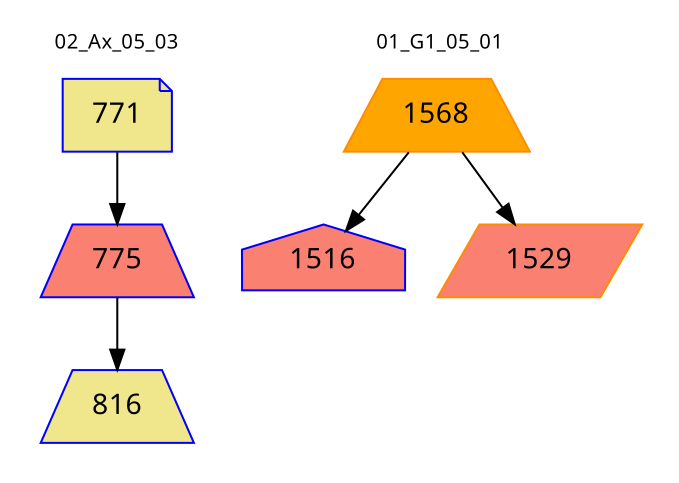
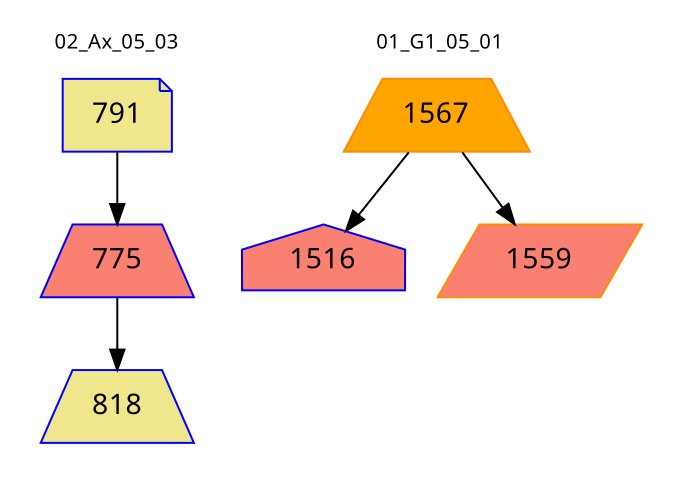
(117, 115) -> (117, 115)
(437, 115) -> (437, 115)
(540, 261) -> (540, 261)
(117, 406) -> (117, 406)
